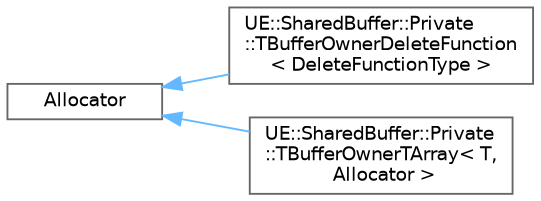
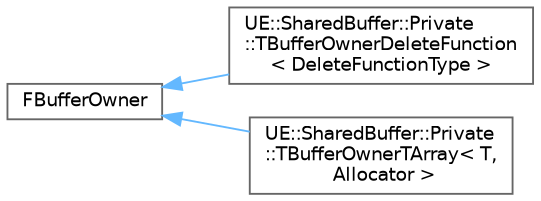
(85, 102) -> (85, 102)
